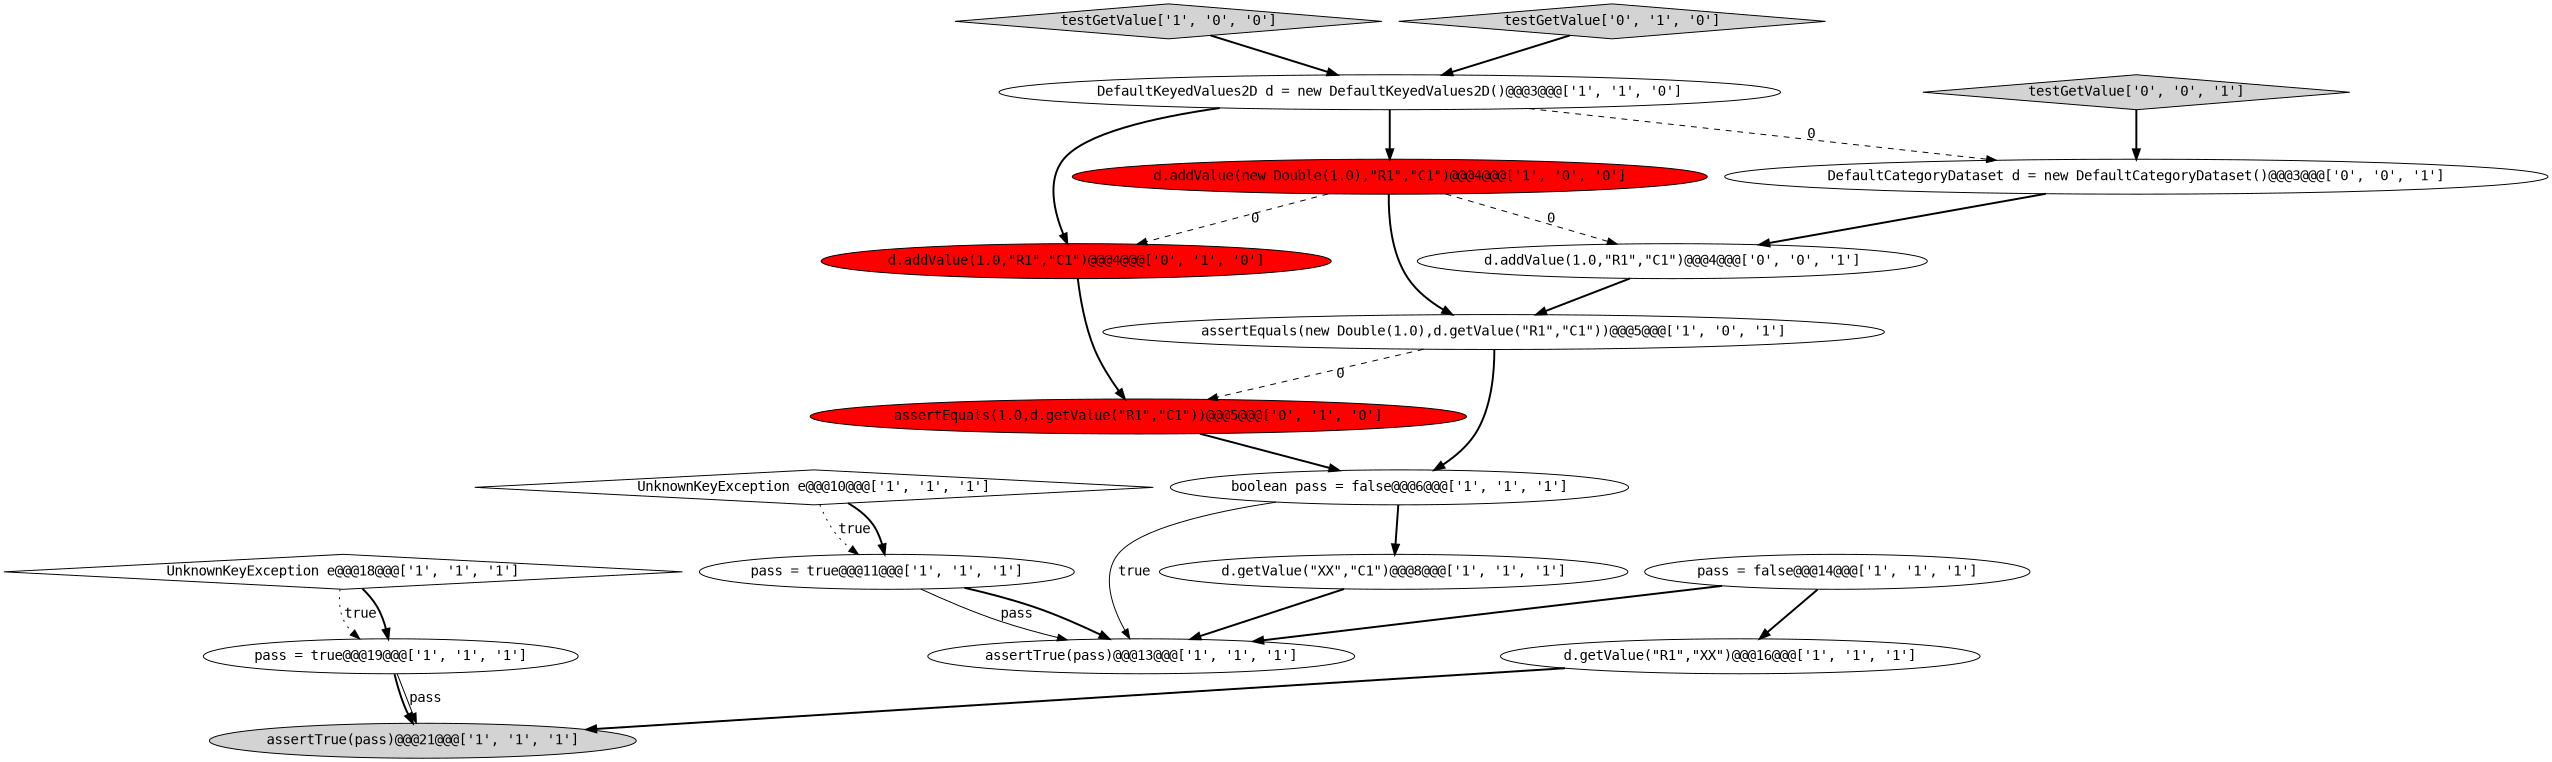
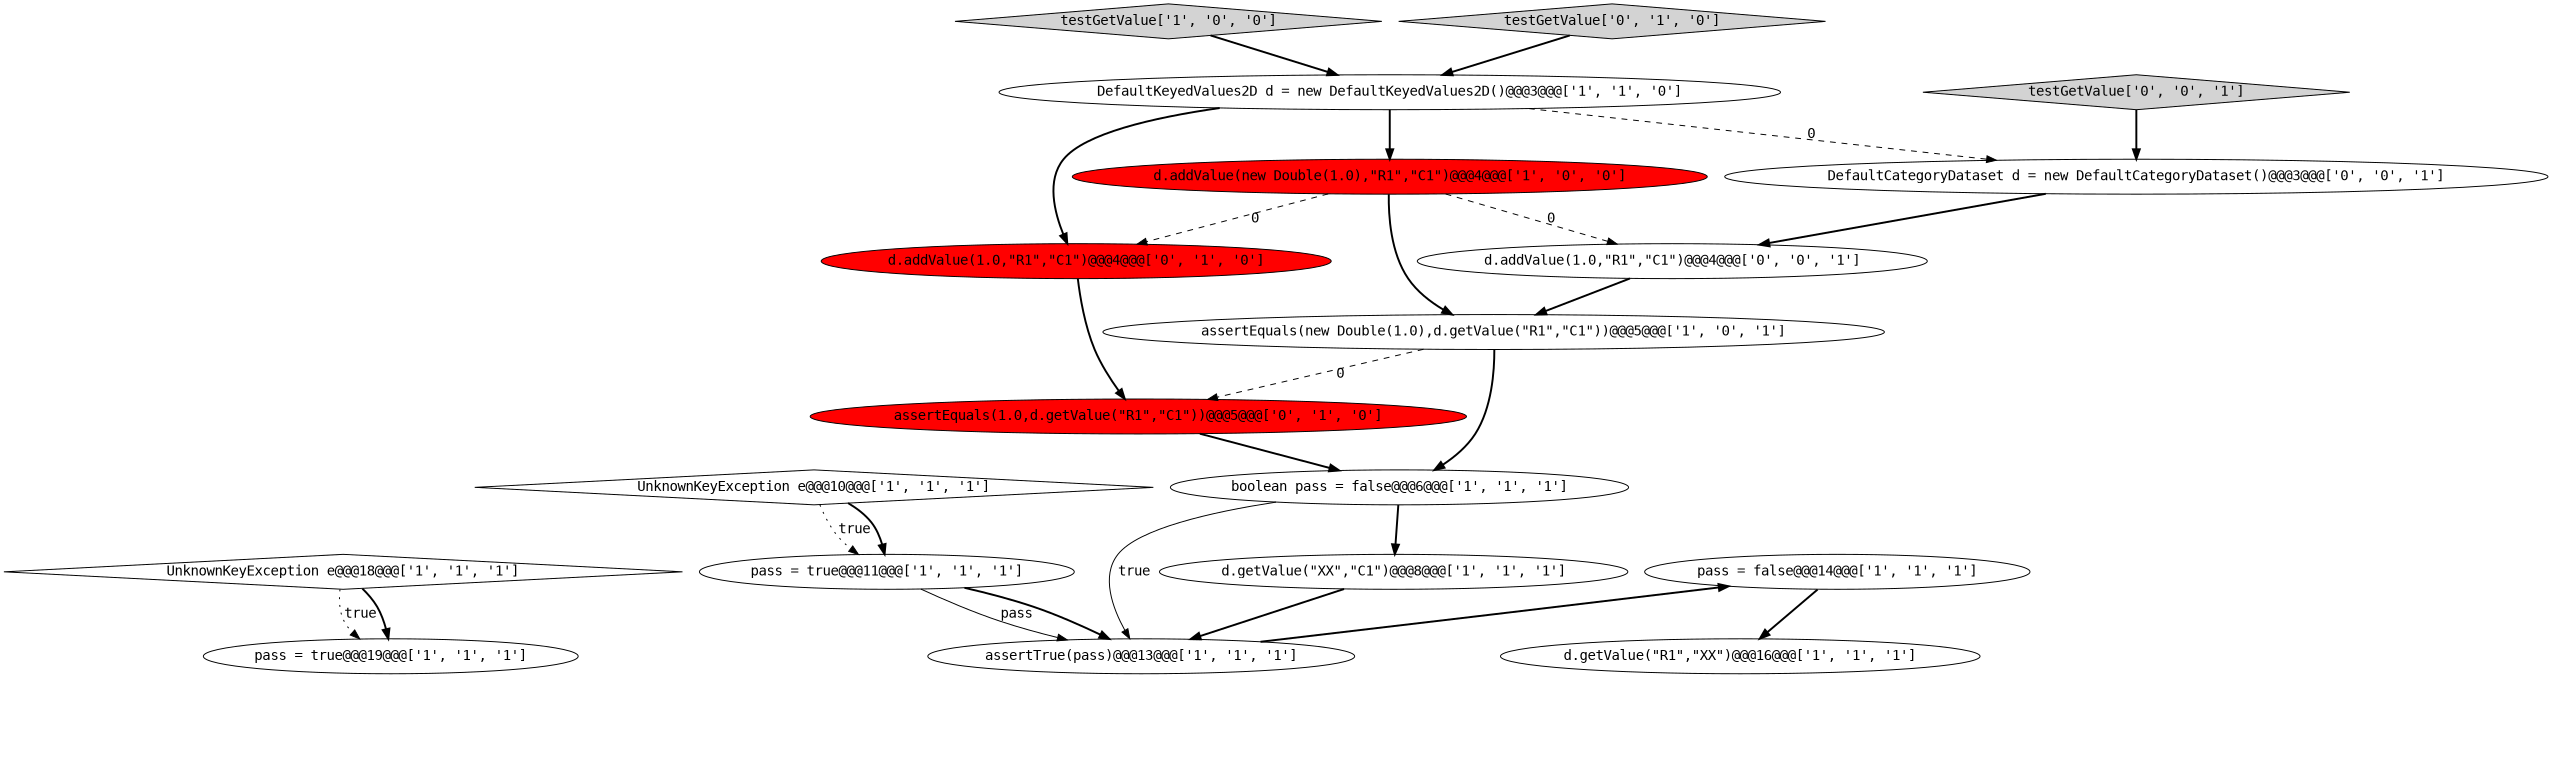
(1493, 613) -> (1490, 615)
(423, 741) -> none
